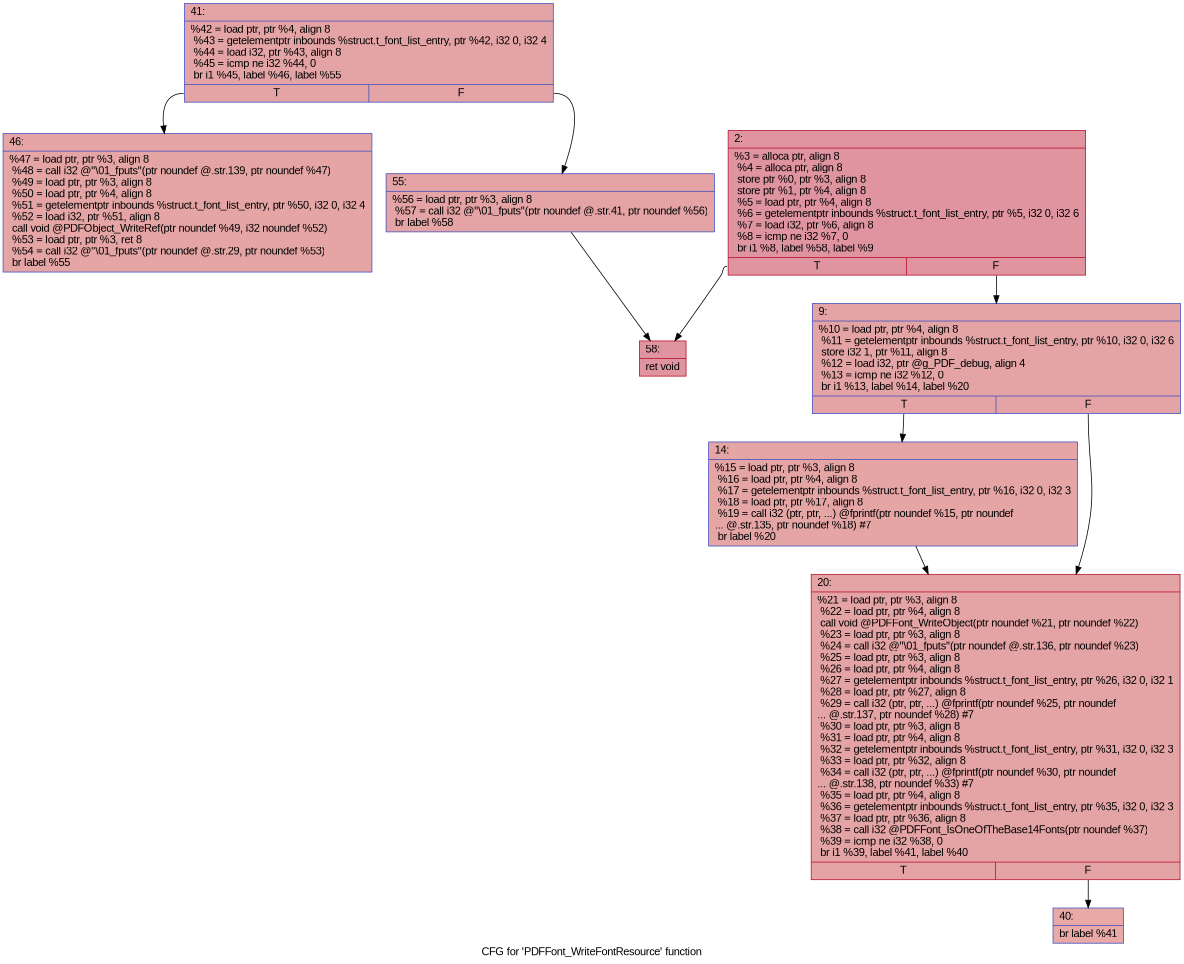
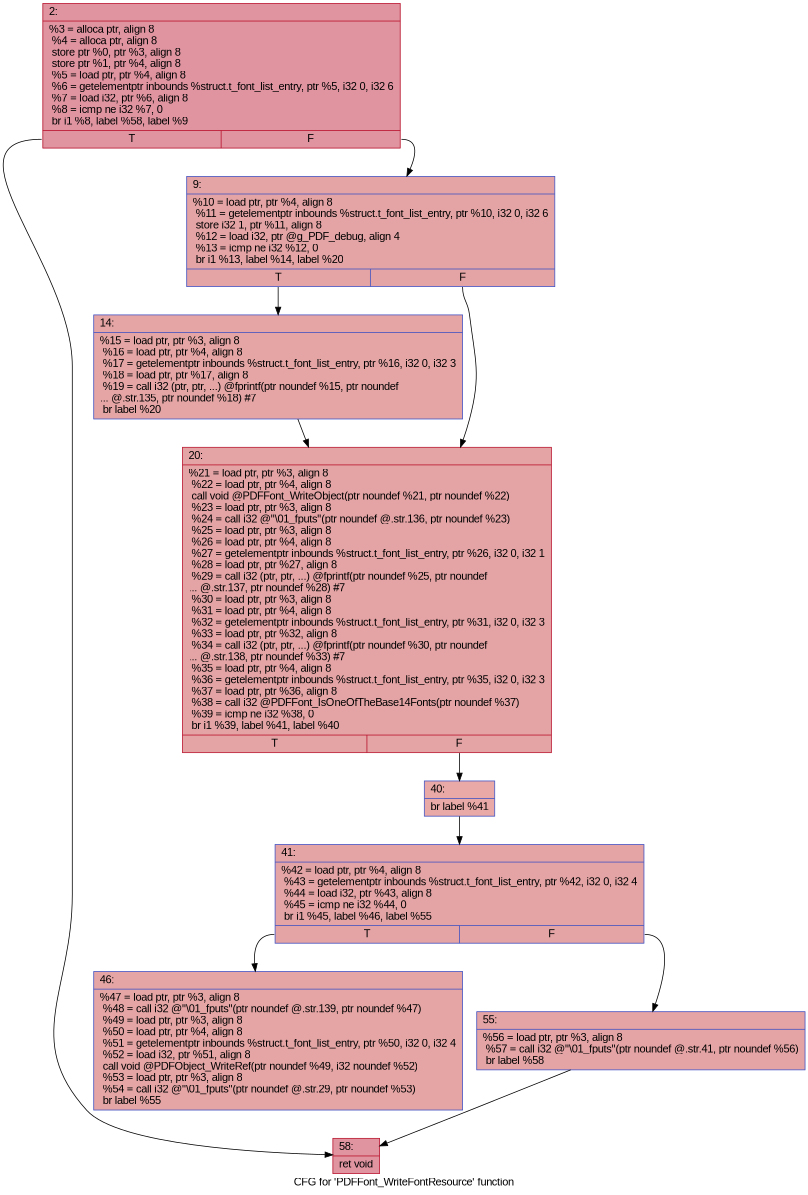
(76, 240) -> (171, 1078)
none -> (460, 826)
